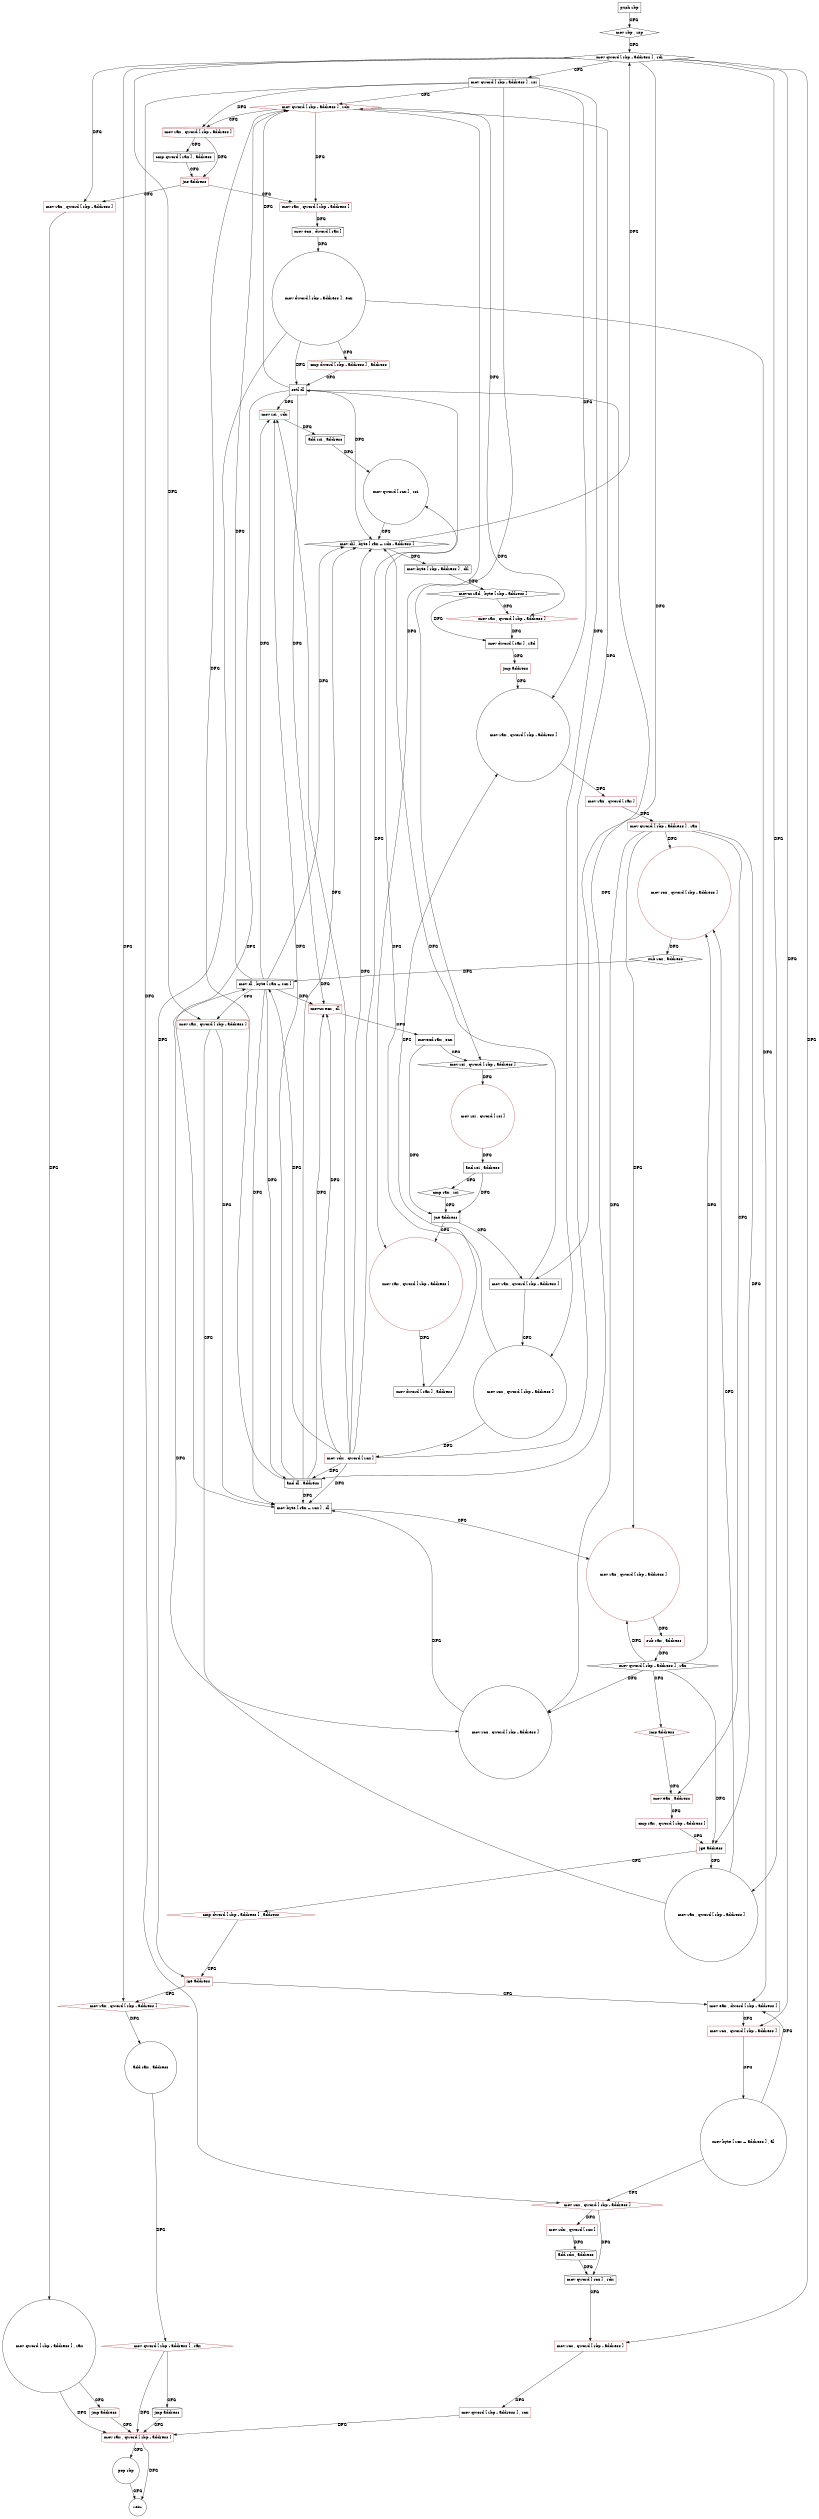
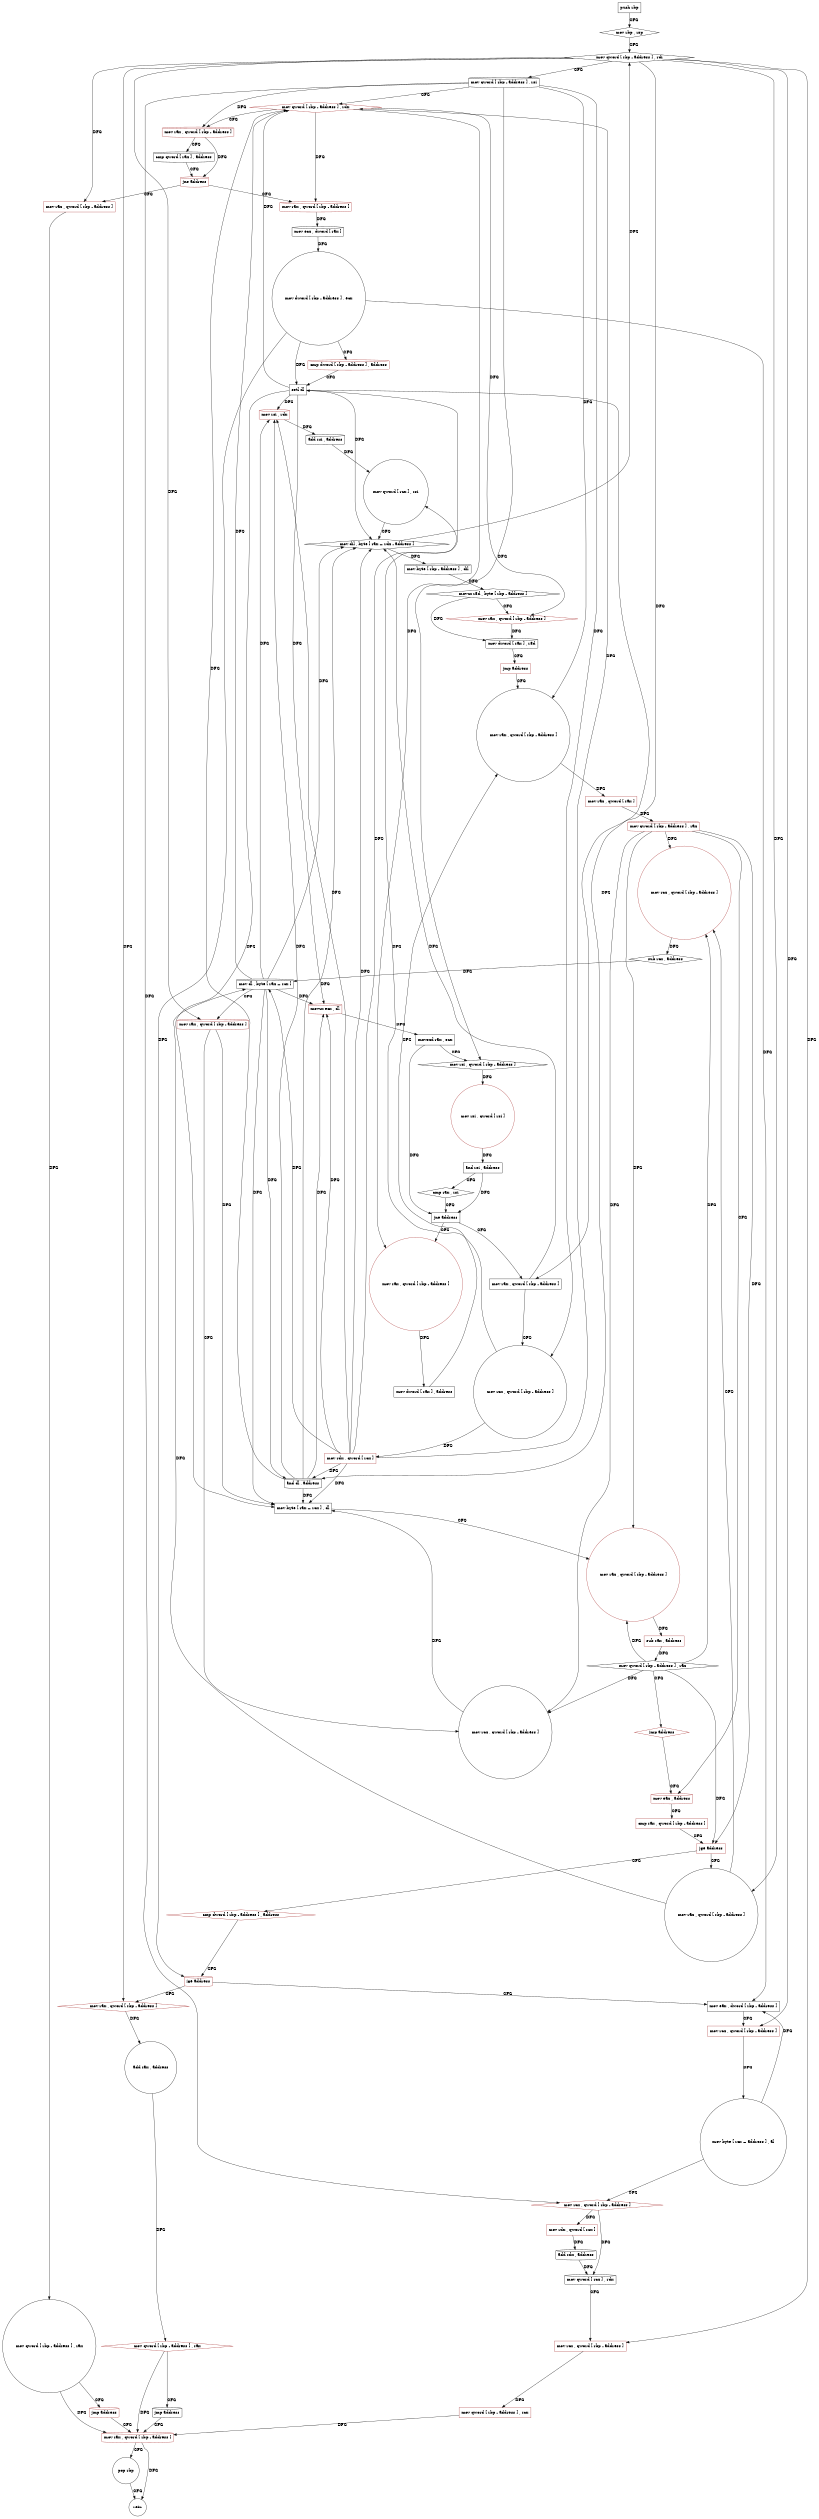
(512, 644) -> (512, 644)
